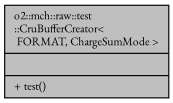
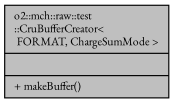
(30, 86) -> (48, 86)
